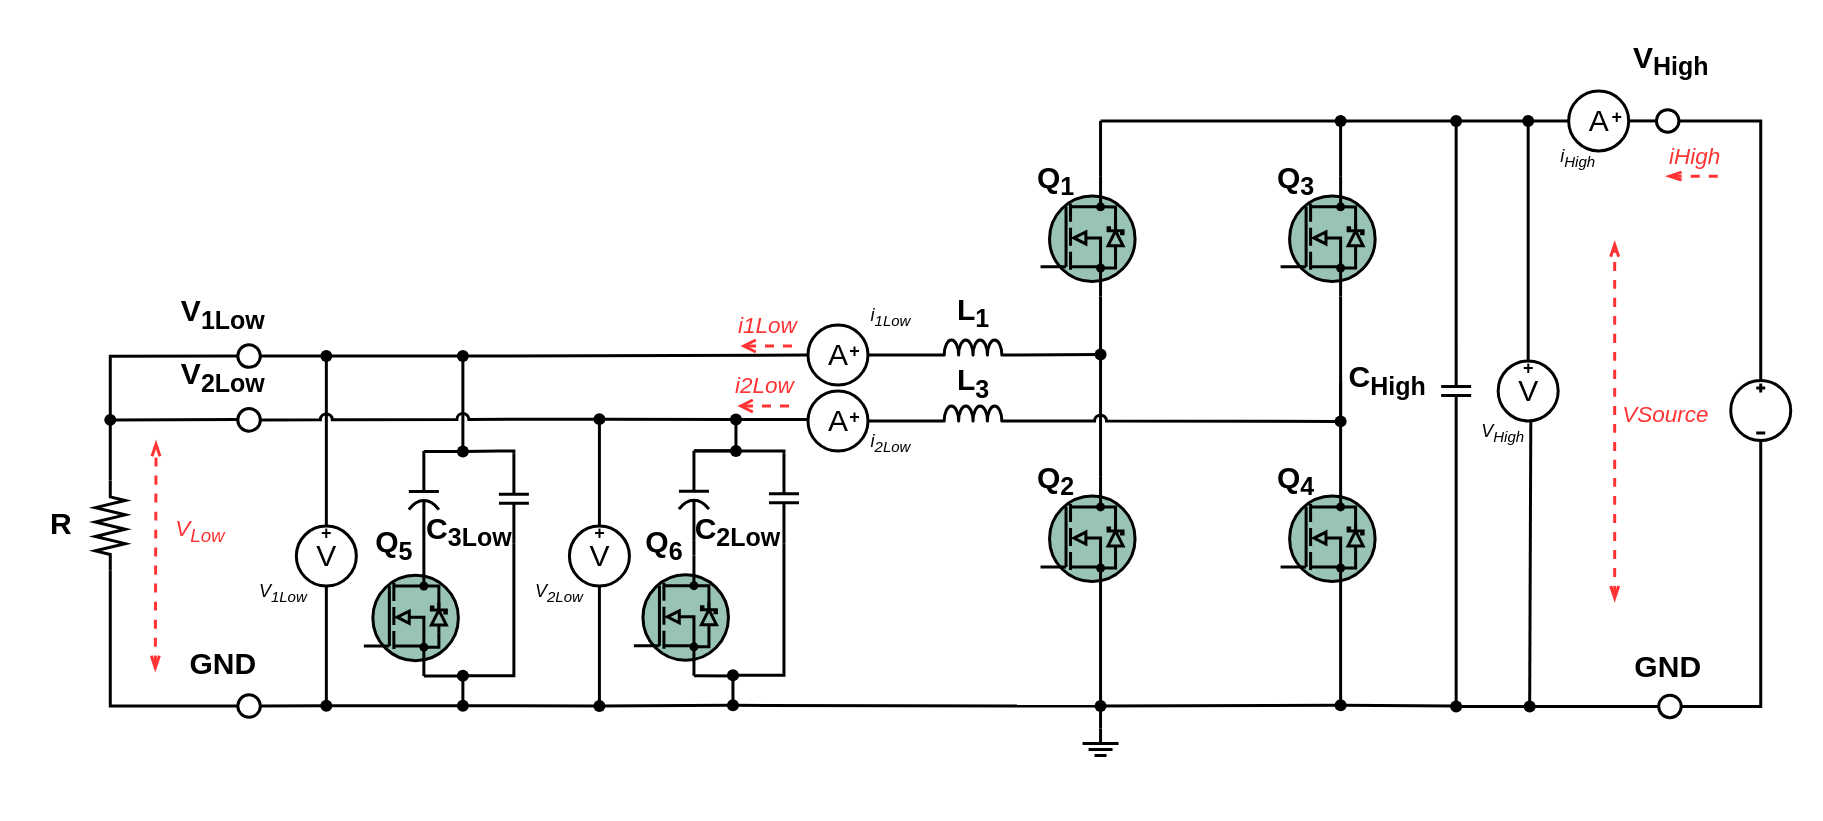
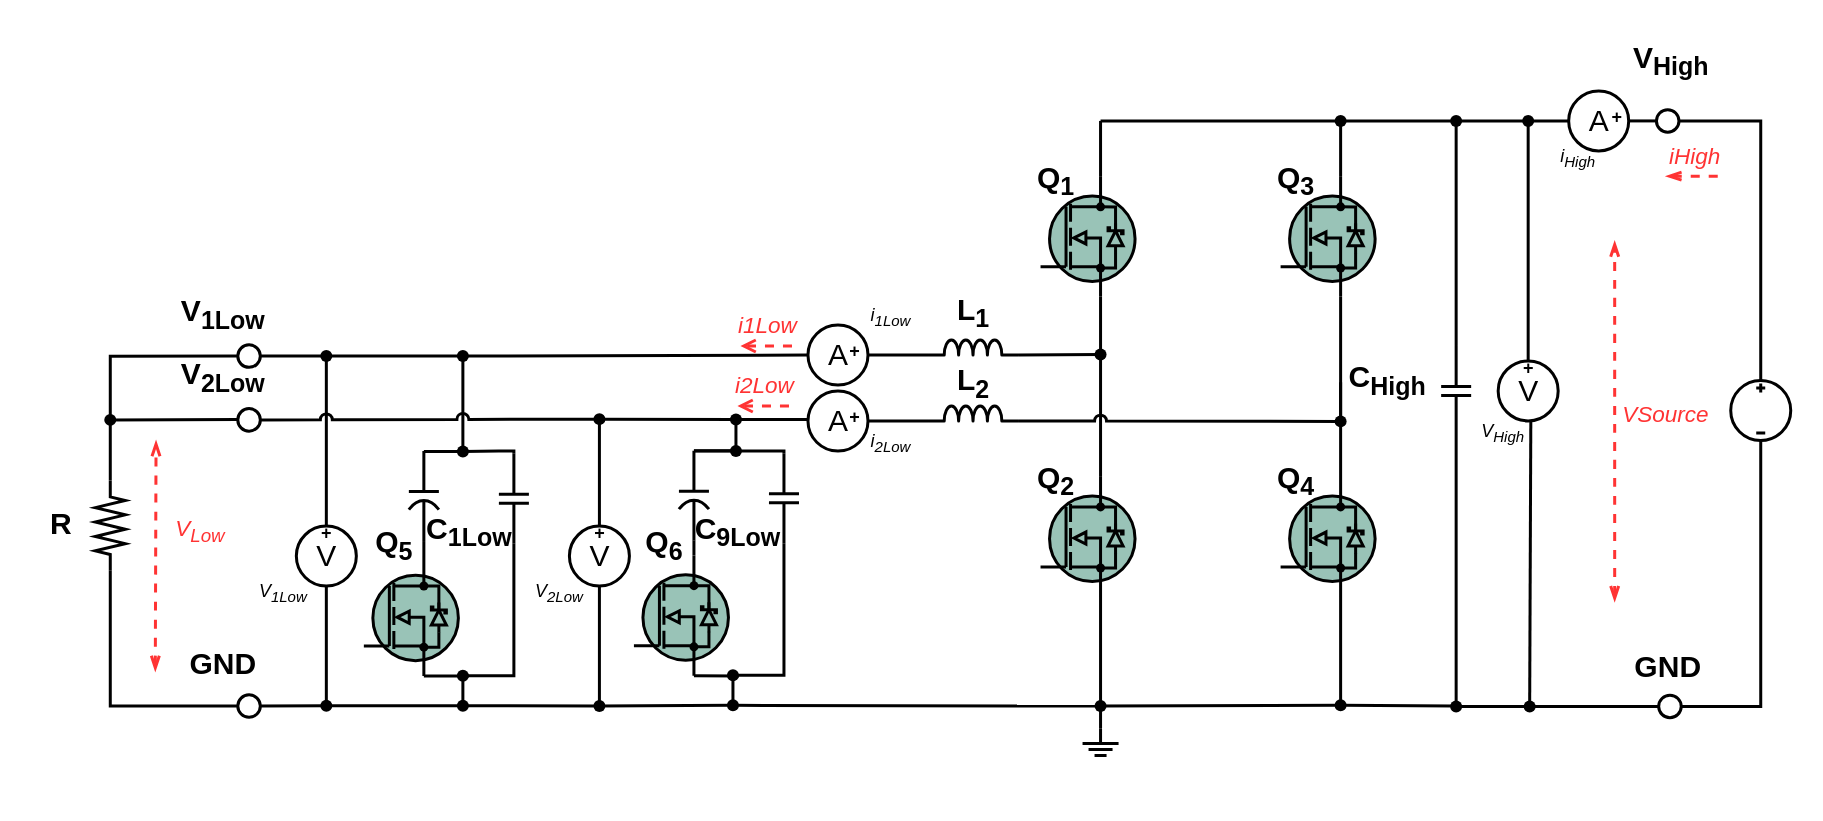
(974, 383) -> (974, 383)
(470, 532) -> (470, 532)
(738, 532) -> (738, 532)
